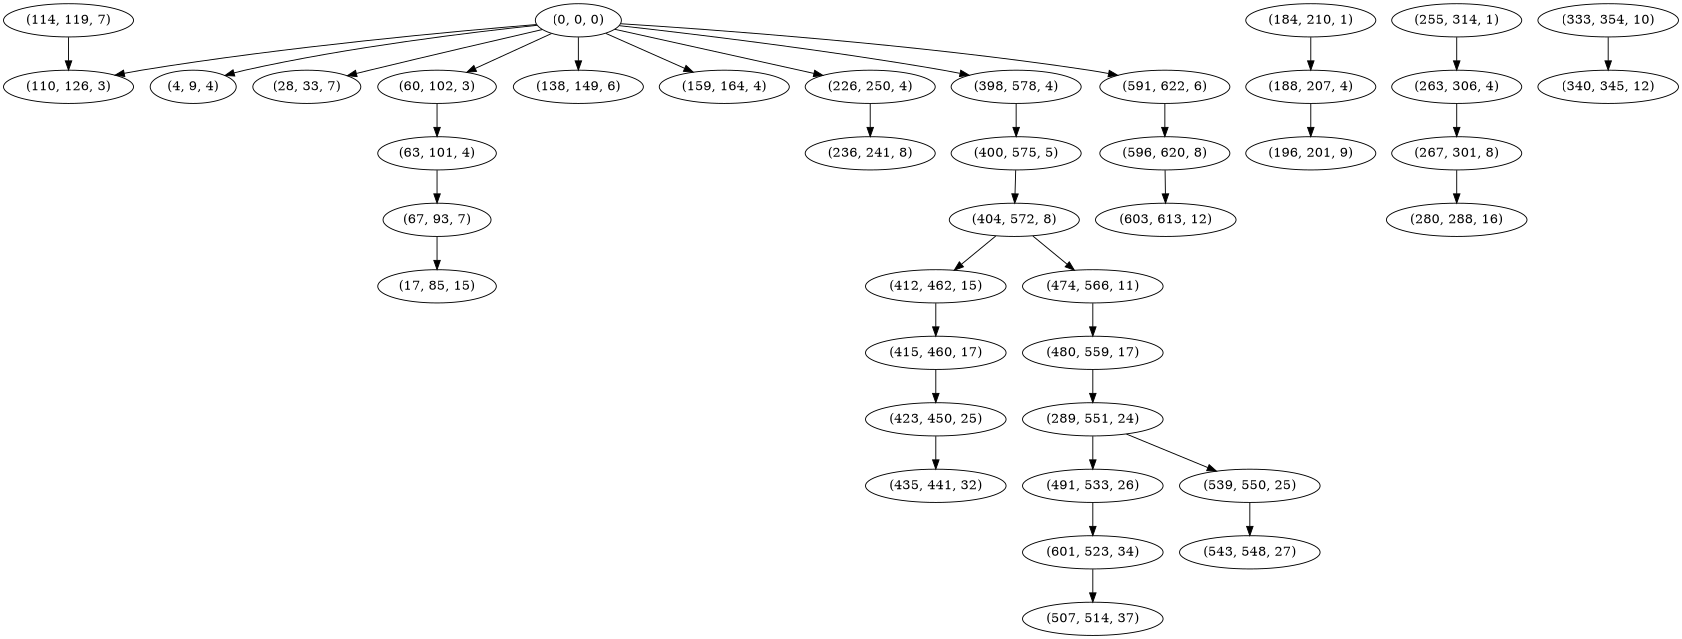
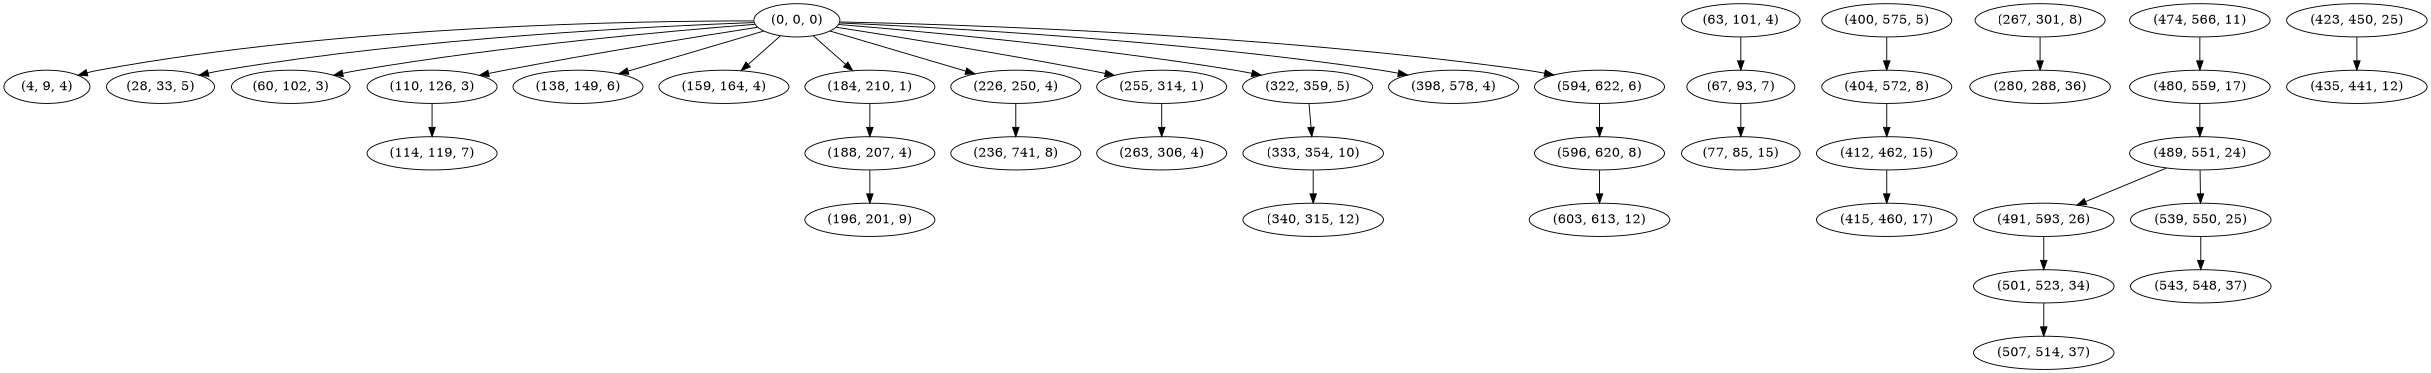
(69, 49) -> (432, 116)
none -> (971, 49)
none -> (830, 50)
(307, 87) -> (161, 87)
(1165, 87) -> (1600, 87)
none -> (1308, 87)
(1608, 87) -> (1313, 220)
(437, 116) -> none
(1016, 116) -> none
(1457, 116) -> none
(870, 153) -> (1016, 153)
(1457, 220) -> (2040, 87)
(1050, 250) -> none
(437, 286) -> (1741, 153)
(936, 382) -> none
(1093, 419) -> (2200, 153)
(936, 486) -> (2357, 87)
(1093, 486) -> (2044, 220)
(1093, 552) -> (2044, 286)
(1250, 552) -> (2201, 286)
